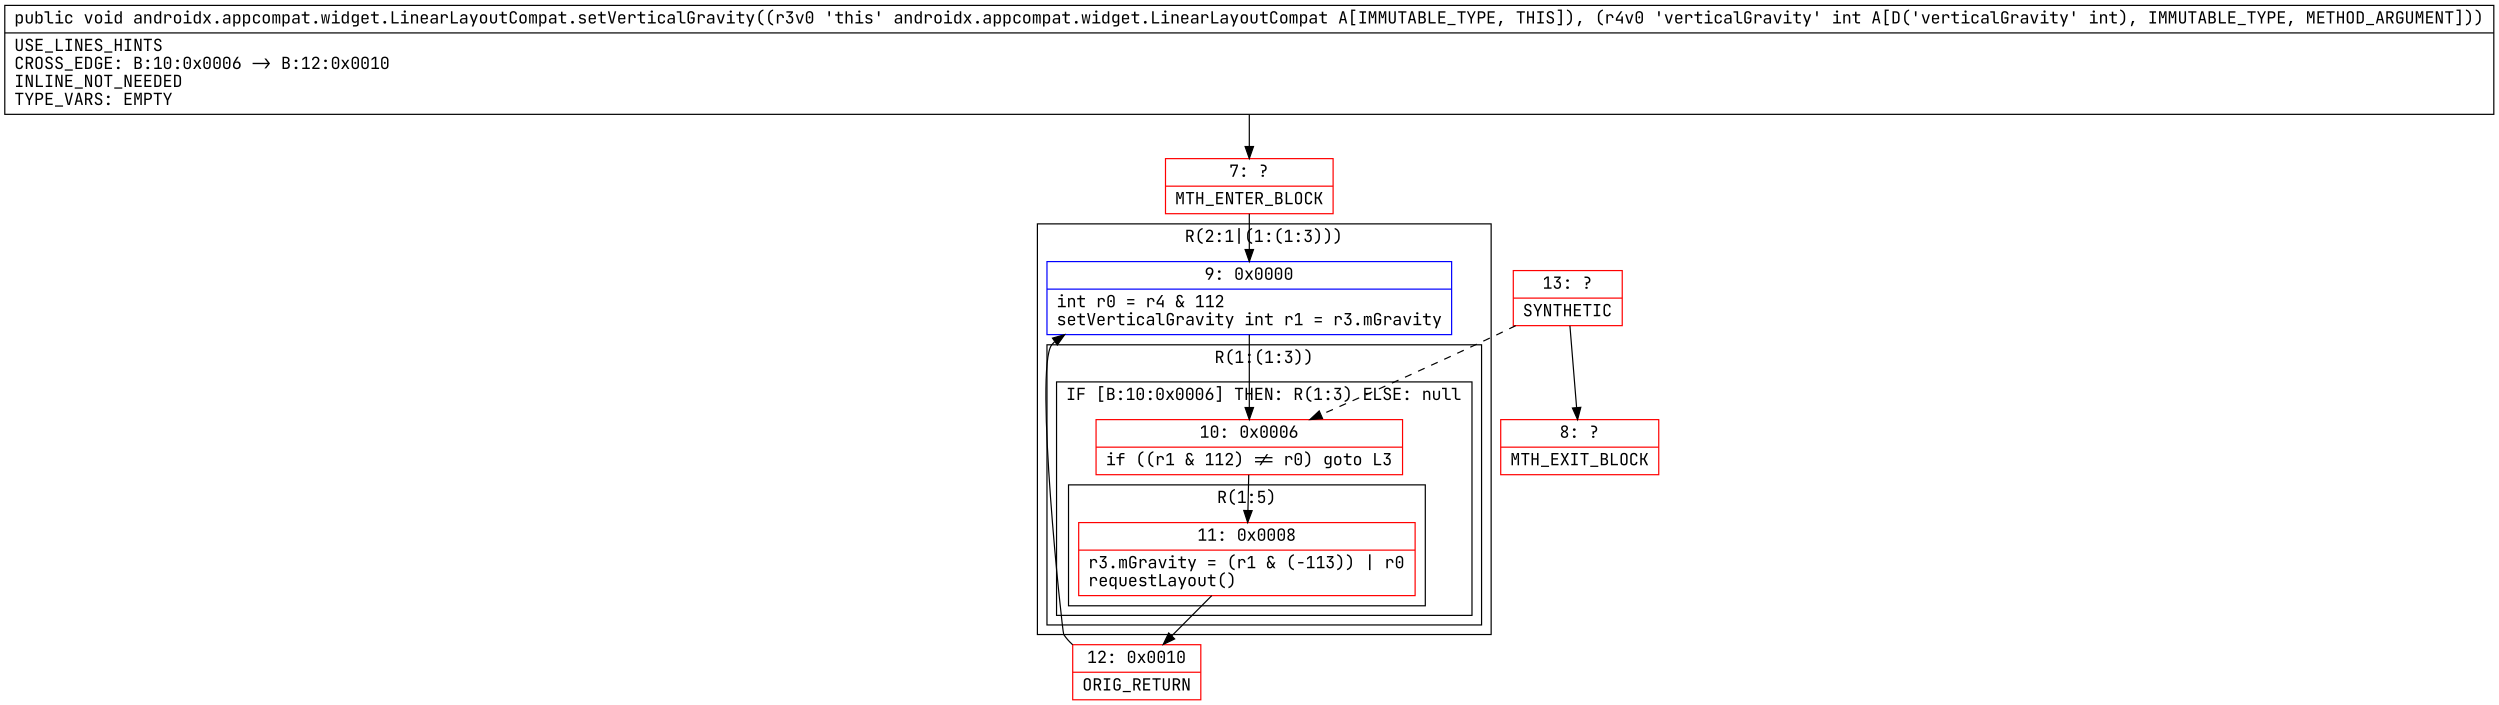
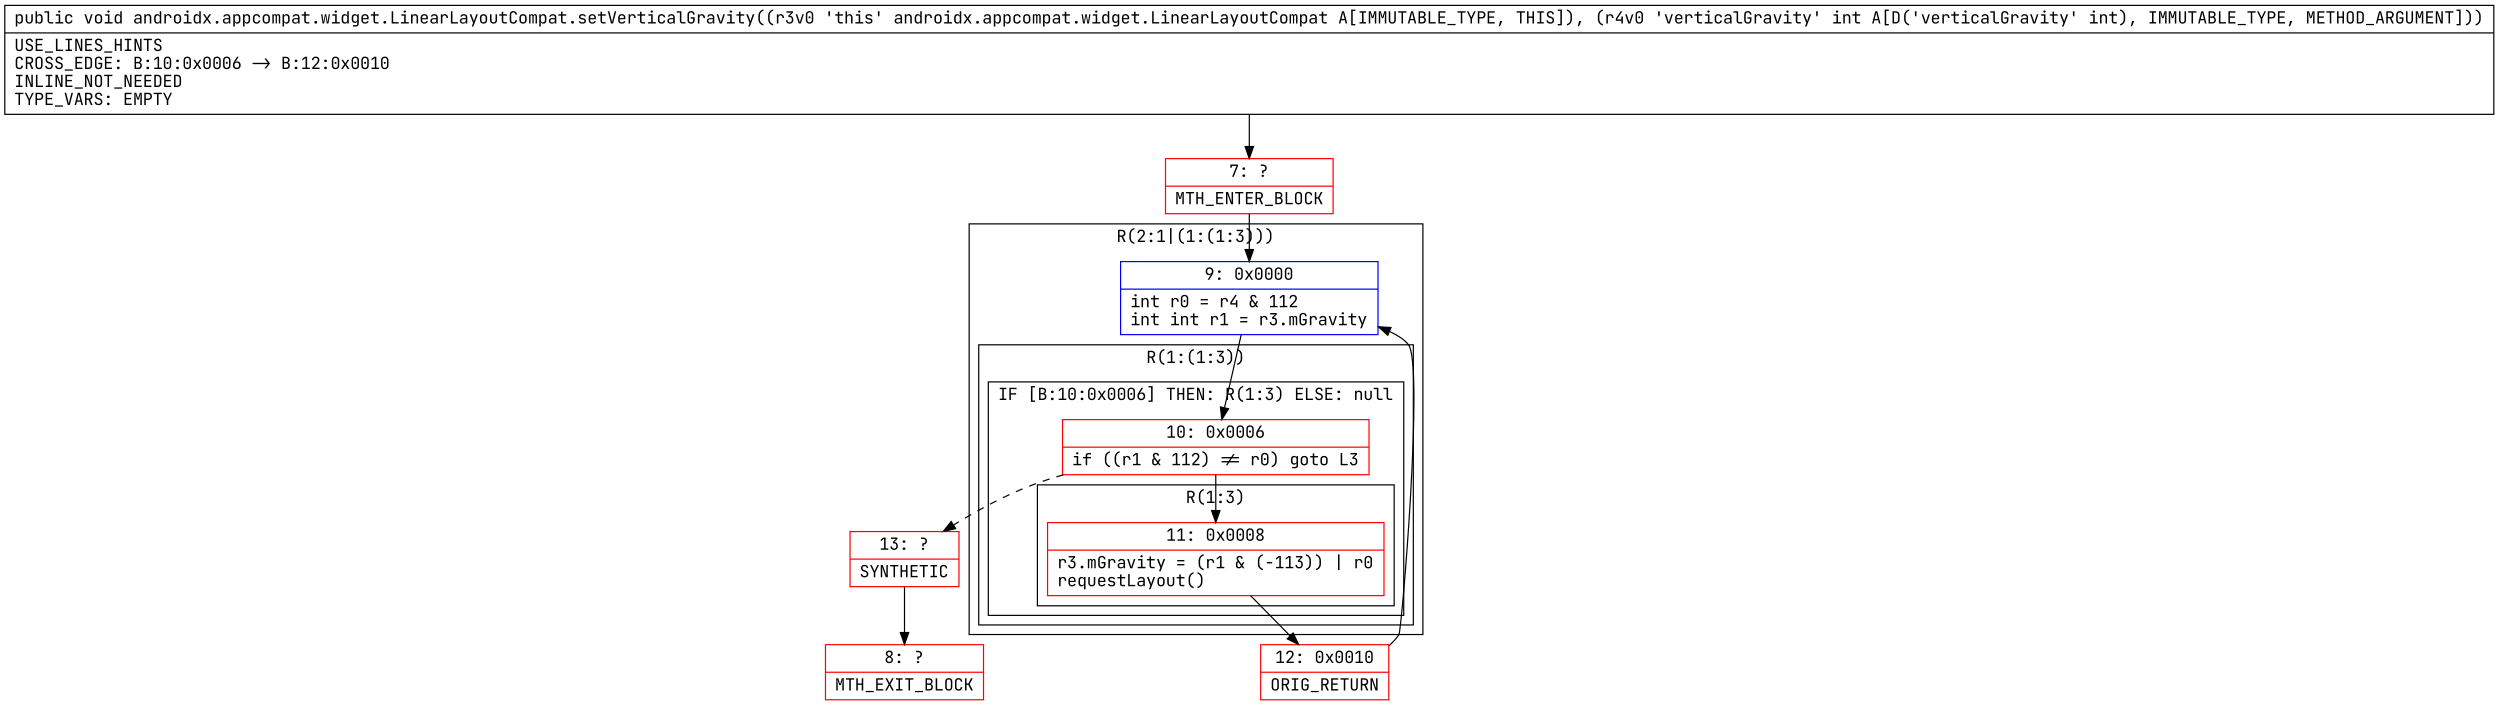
(1249, 320) -> (1249, 320)
(1419, 371) -> (1007, 496)
(1247, 499) -> (1216, 499)
